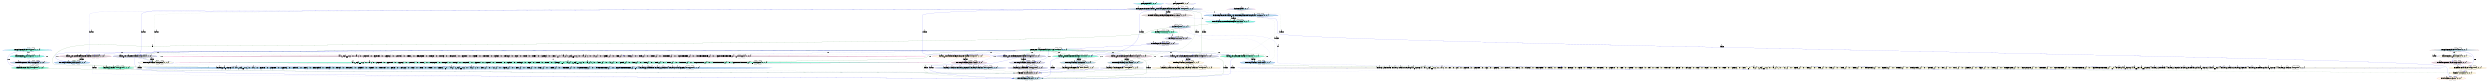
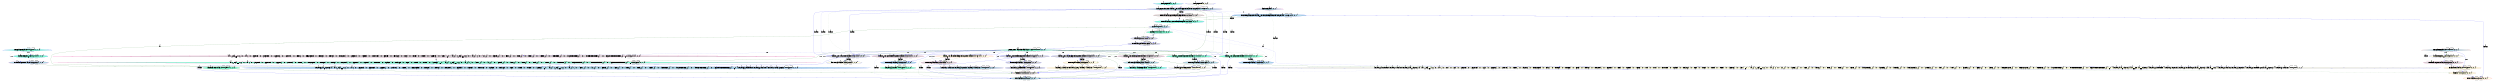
(8, 58) -> none
(1122, 68) -> (1145, 68)
